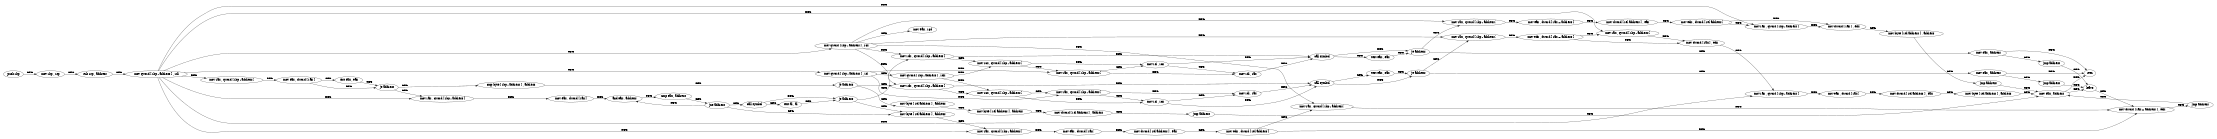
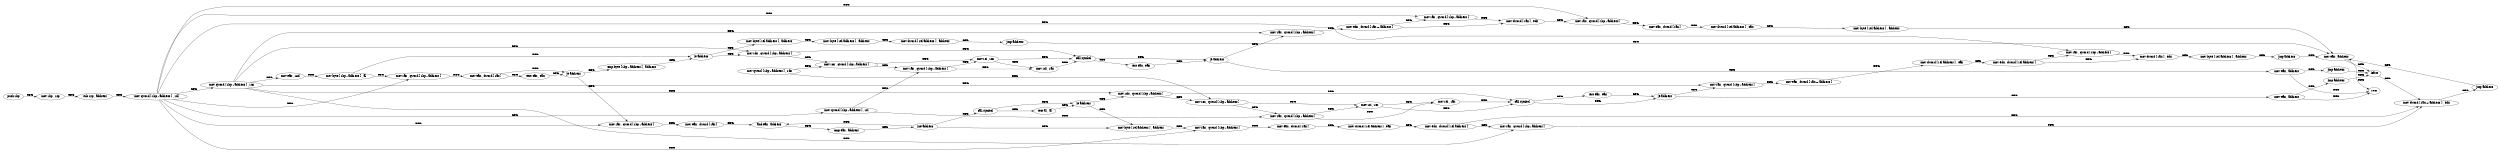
(883, 75) -> none
none -> (346, 76)
